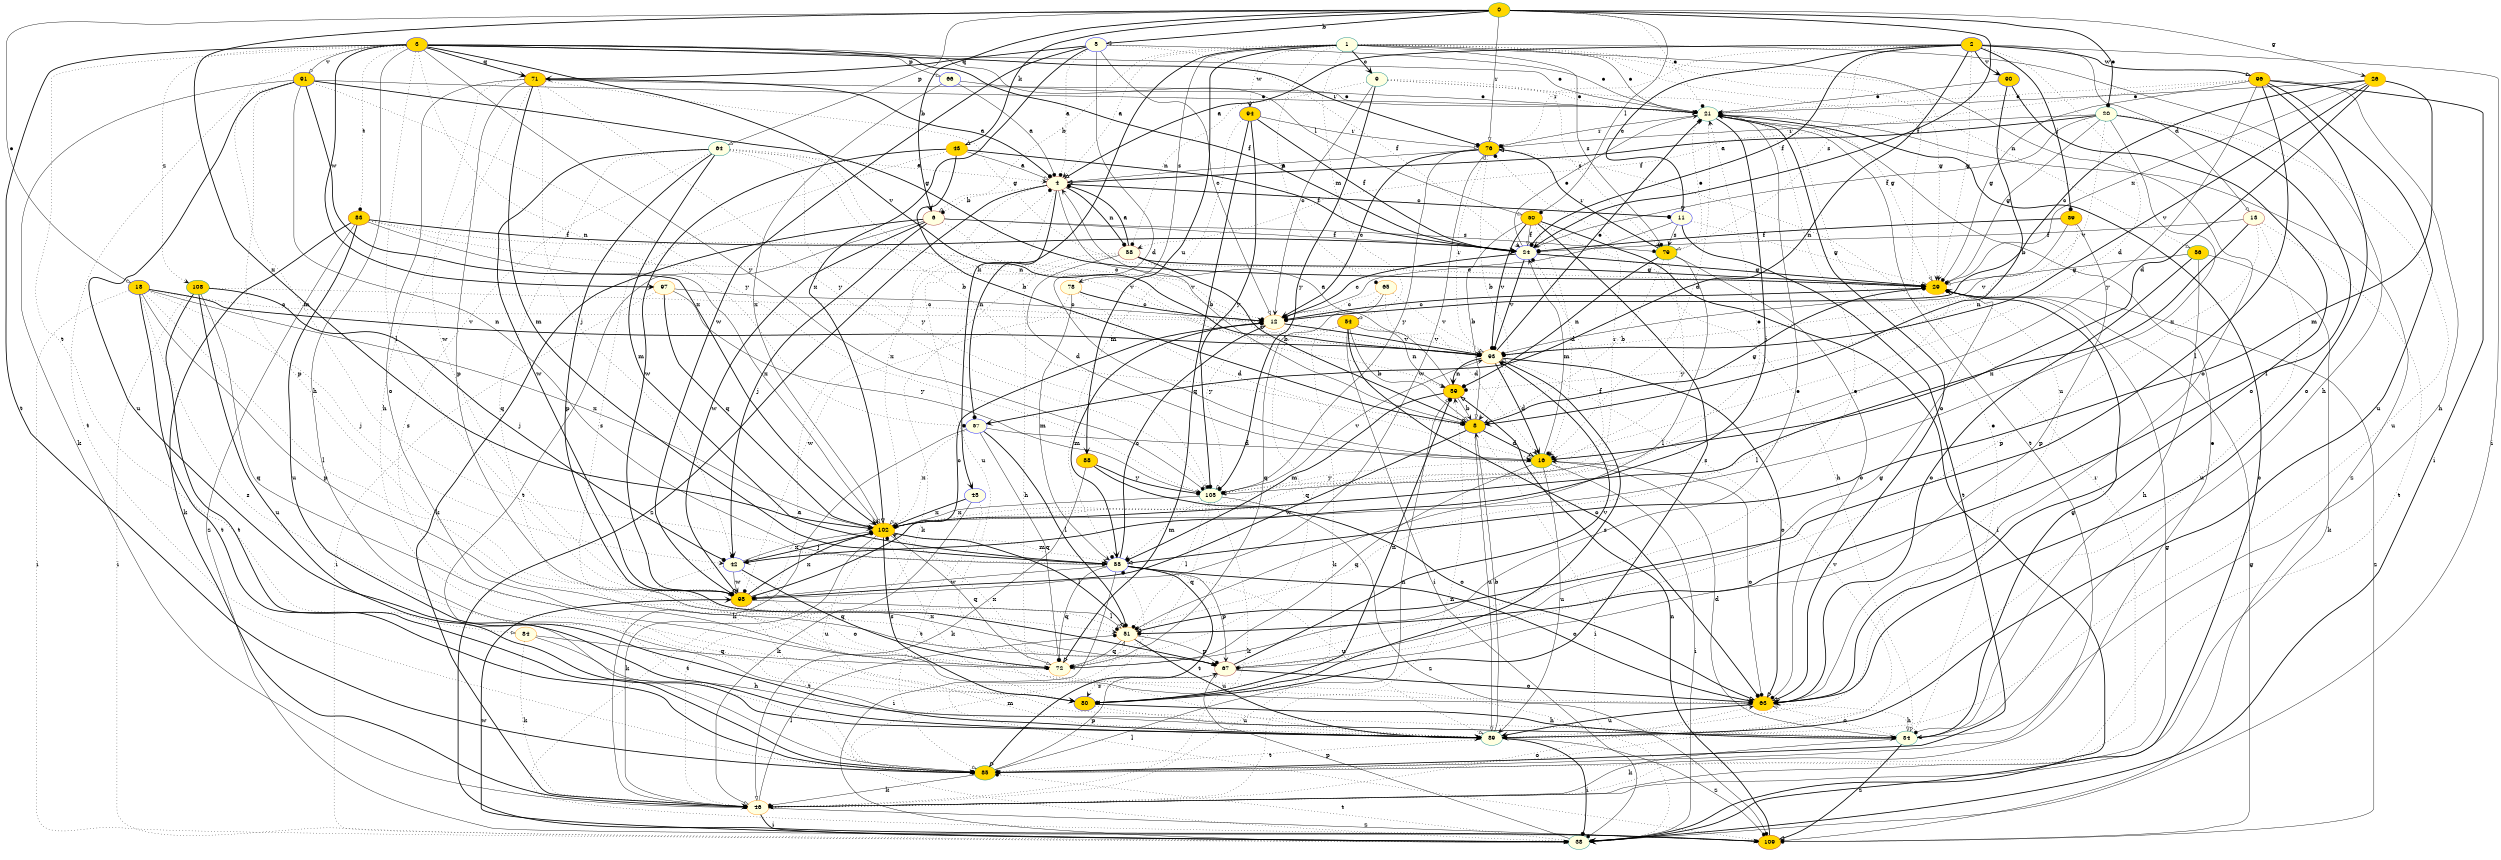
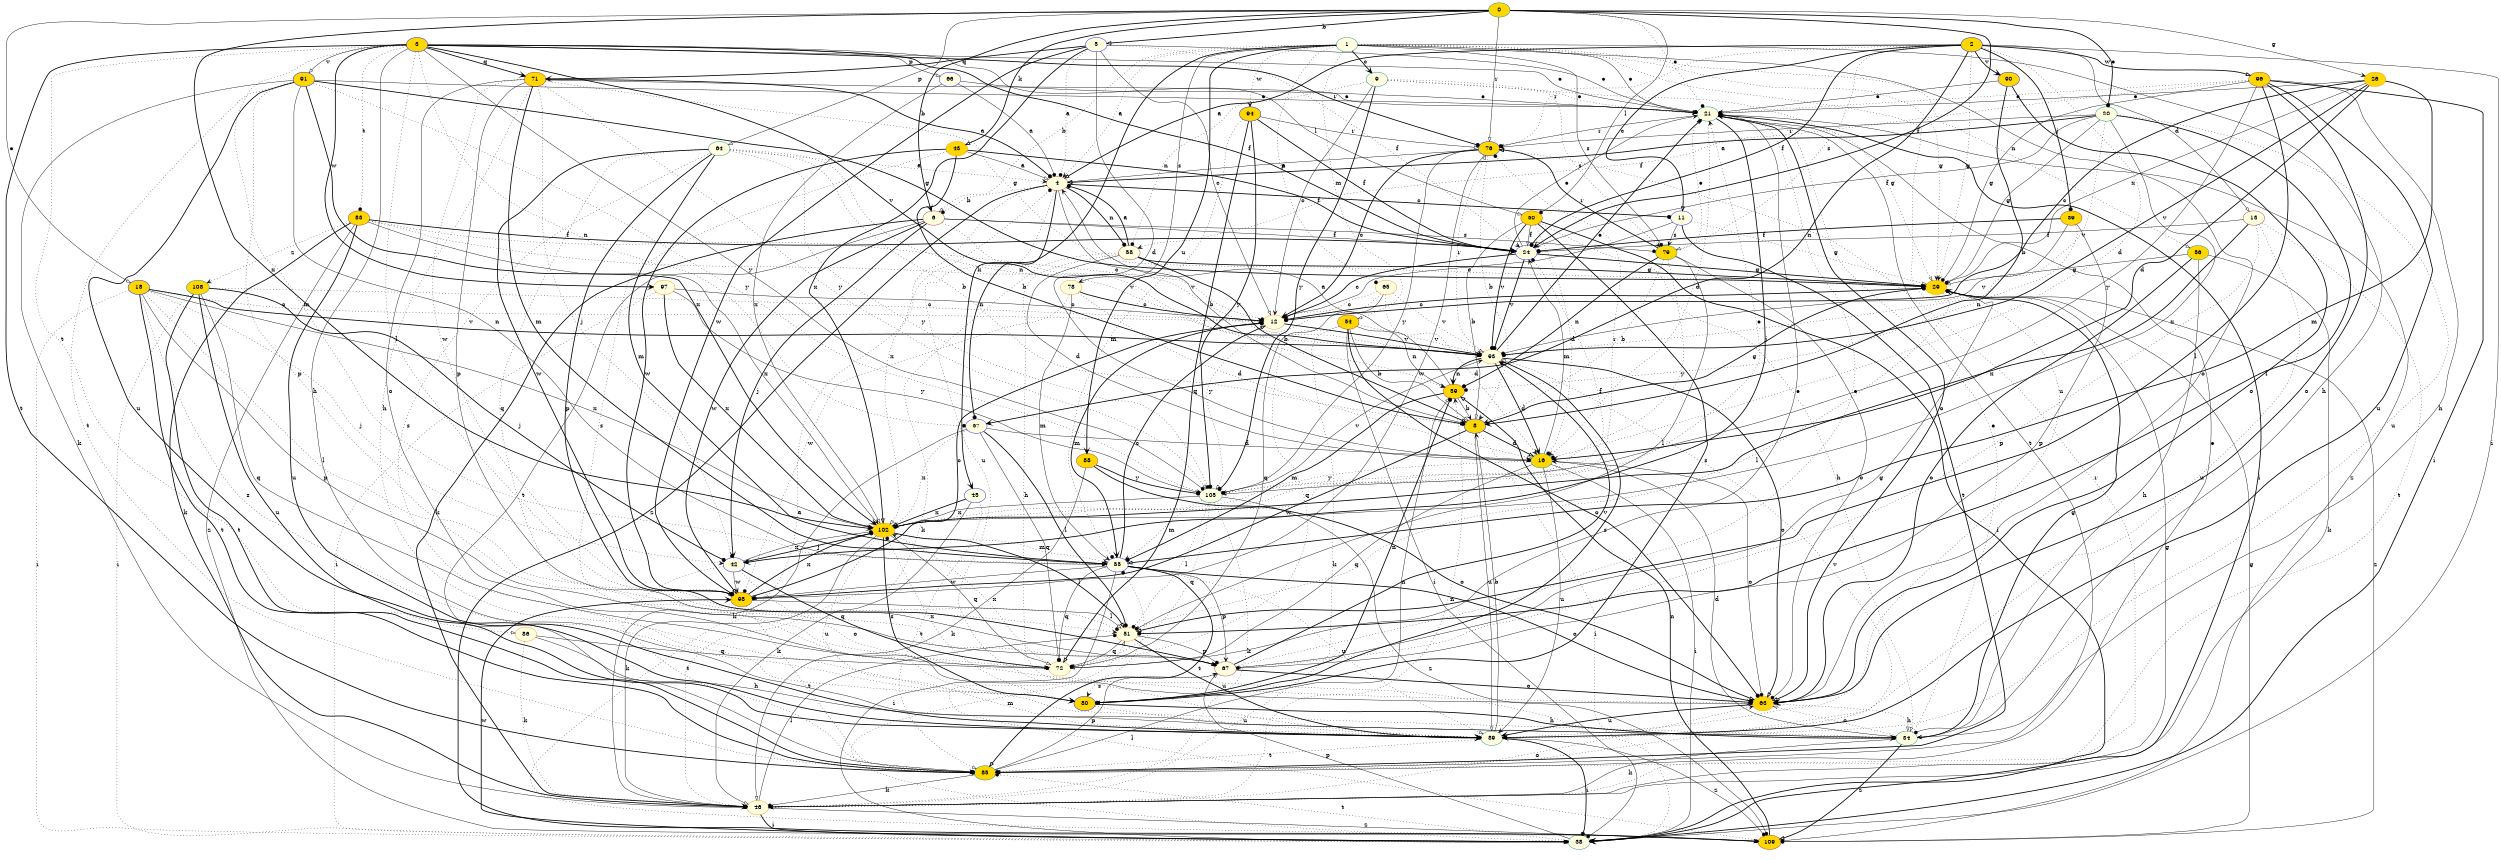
(184, 71) -> (280, 251)
(727, 409) -> (727, 409)
(2259, 478) -> (2259, 478)
(526, 634) -> (526, 634)
